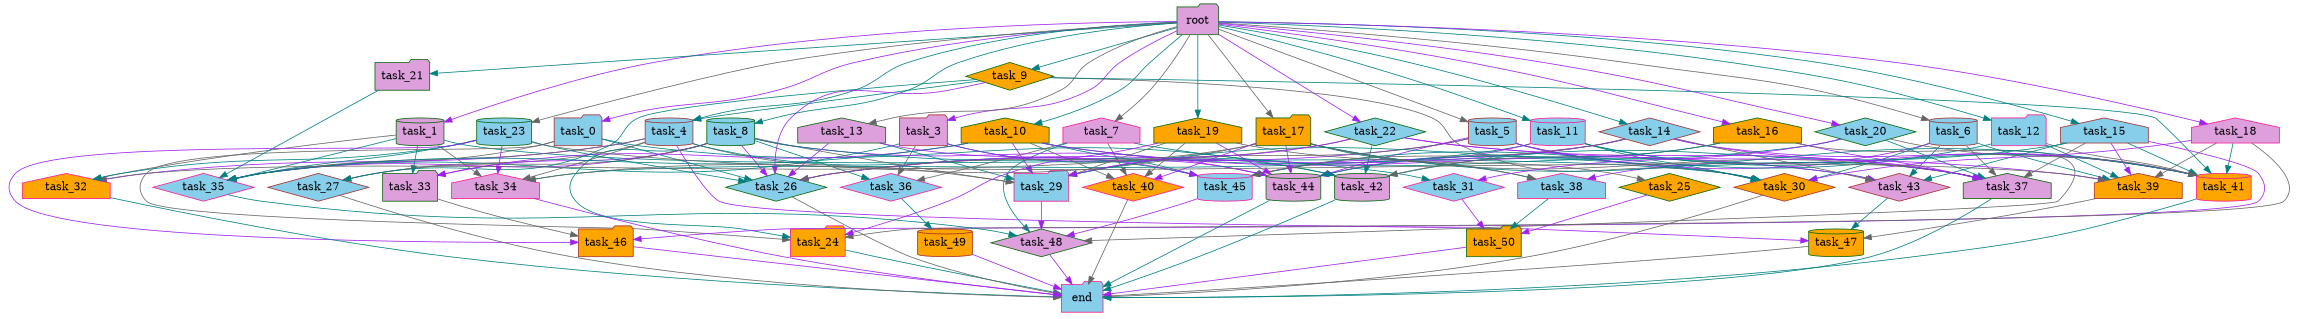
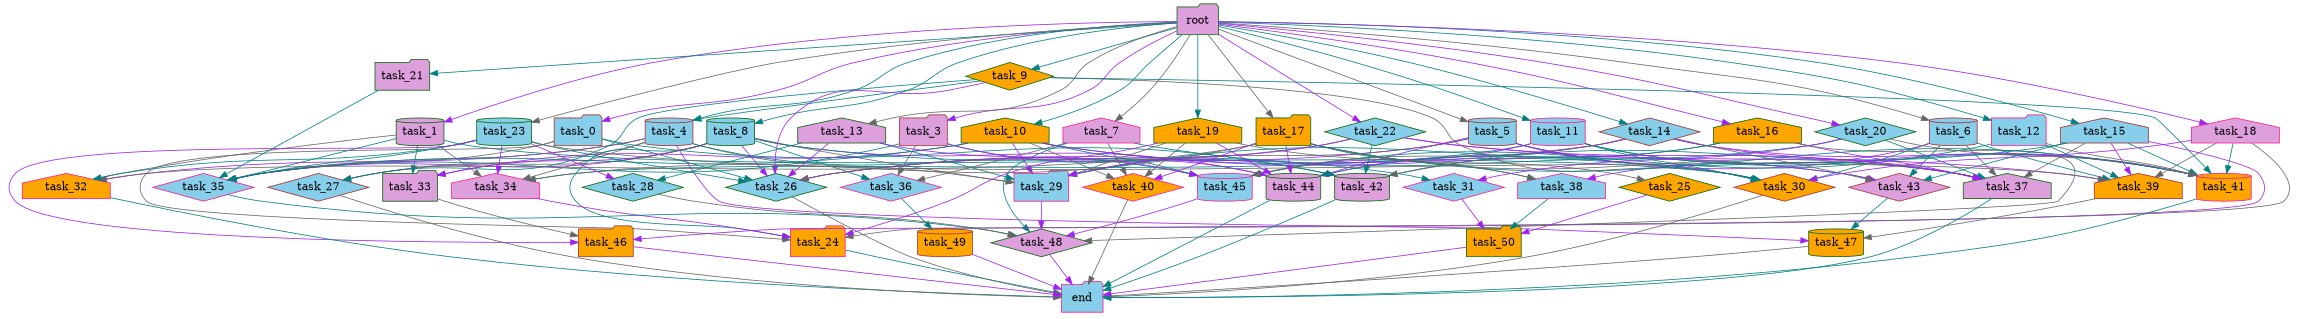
none -> (633, 187)
(792, 258) -> (672, 219)
